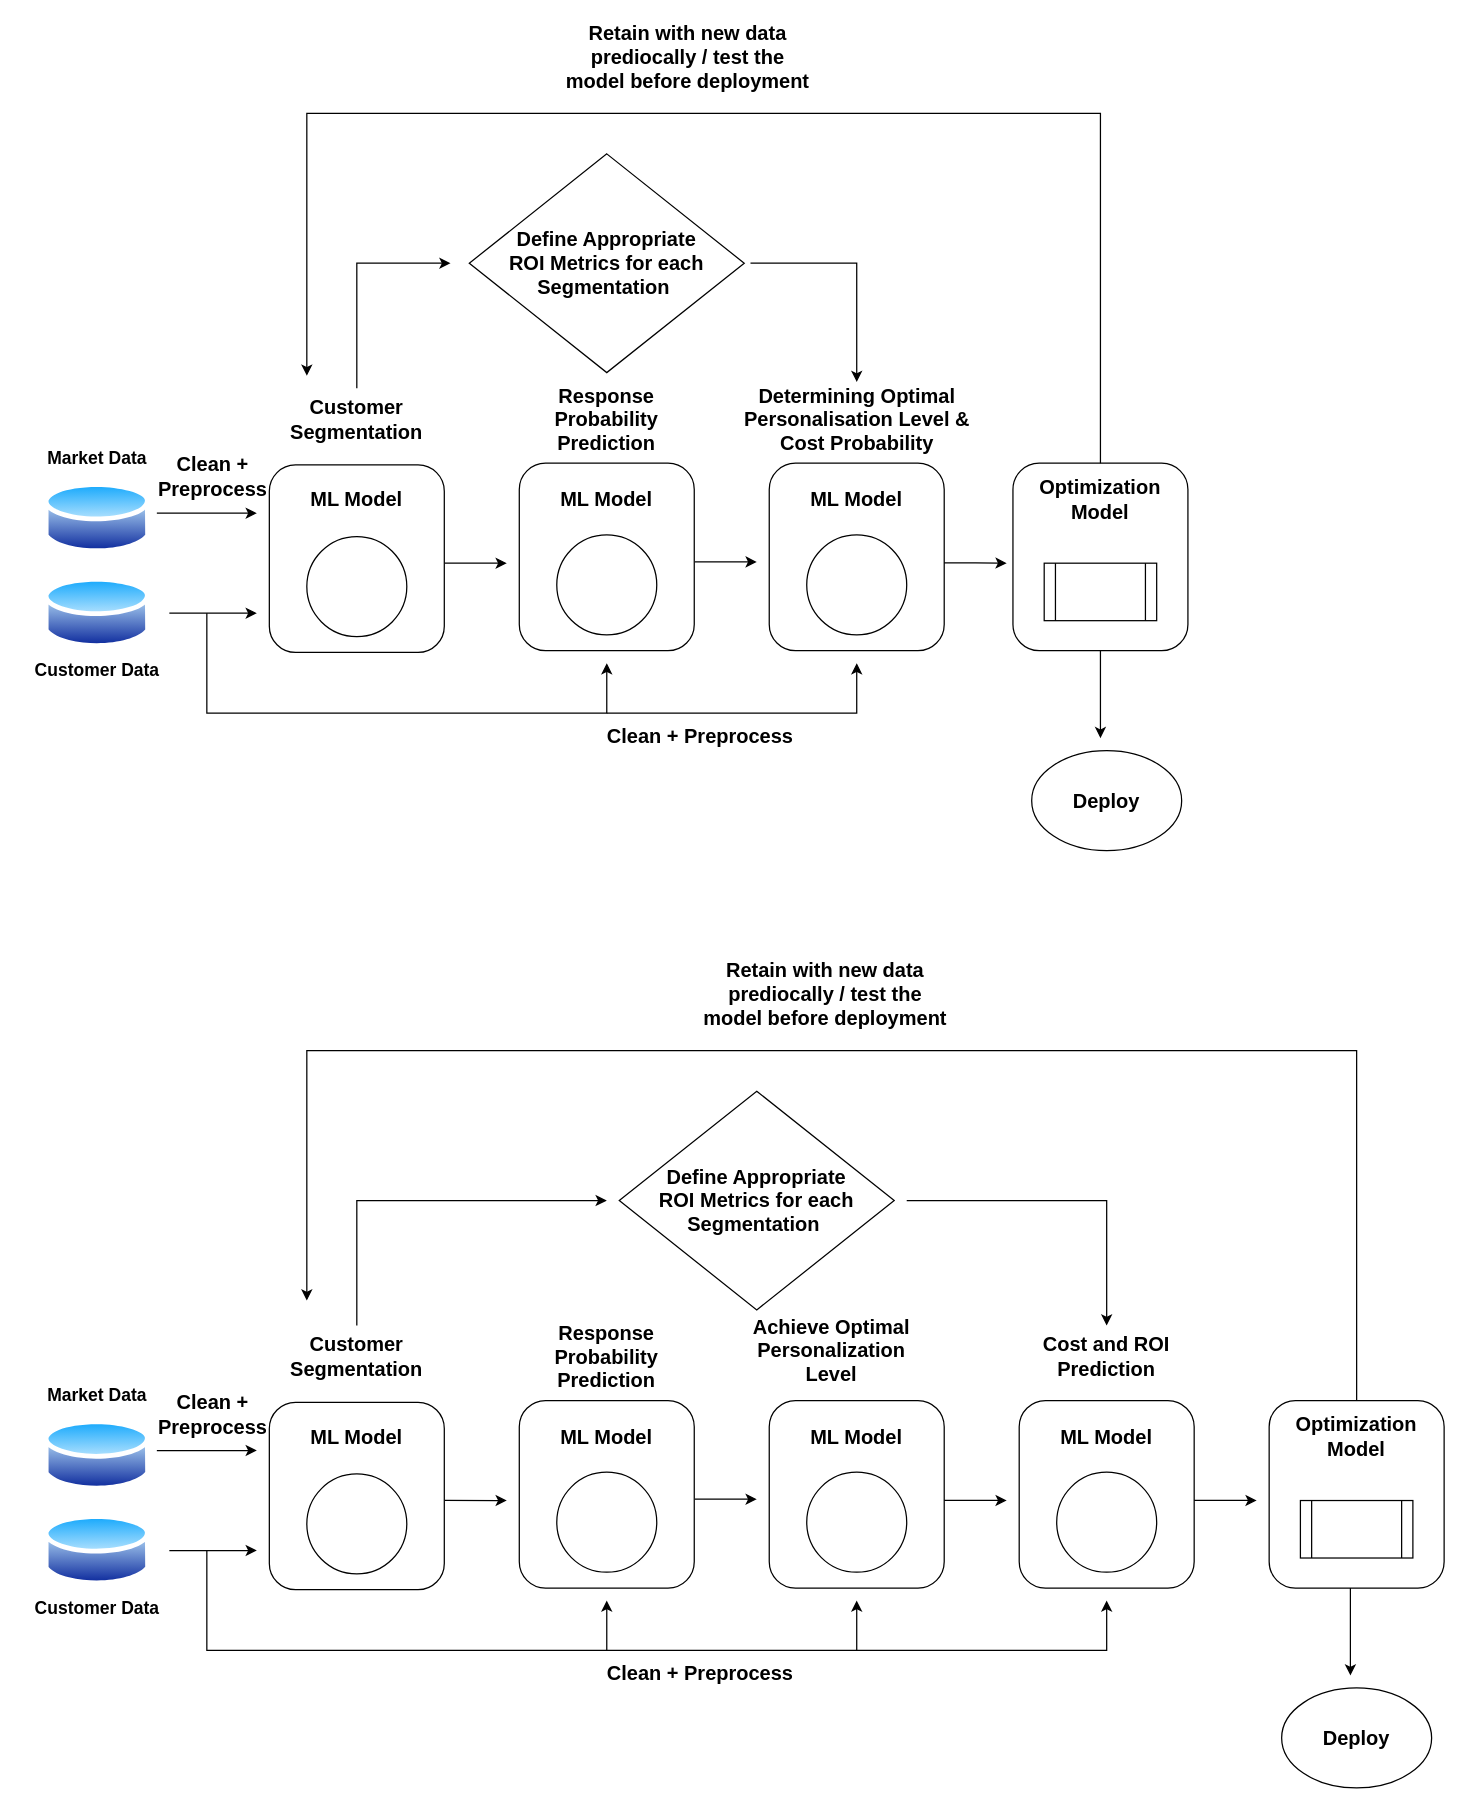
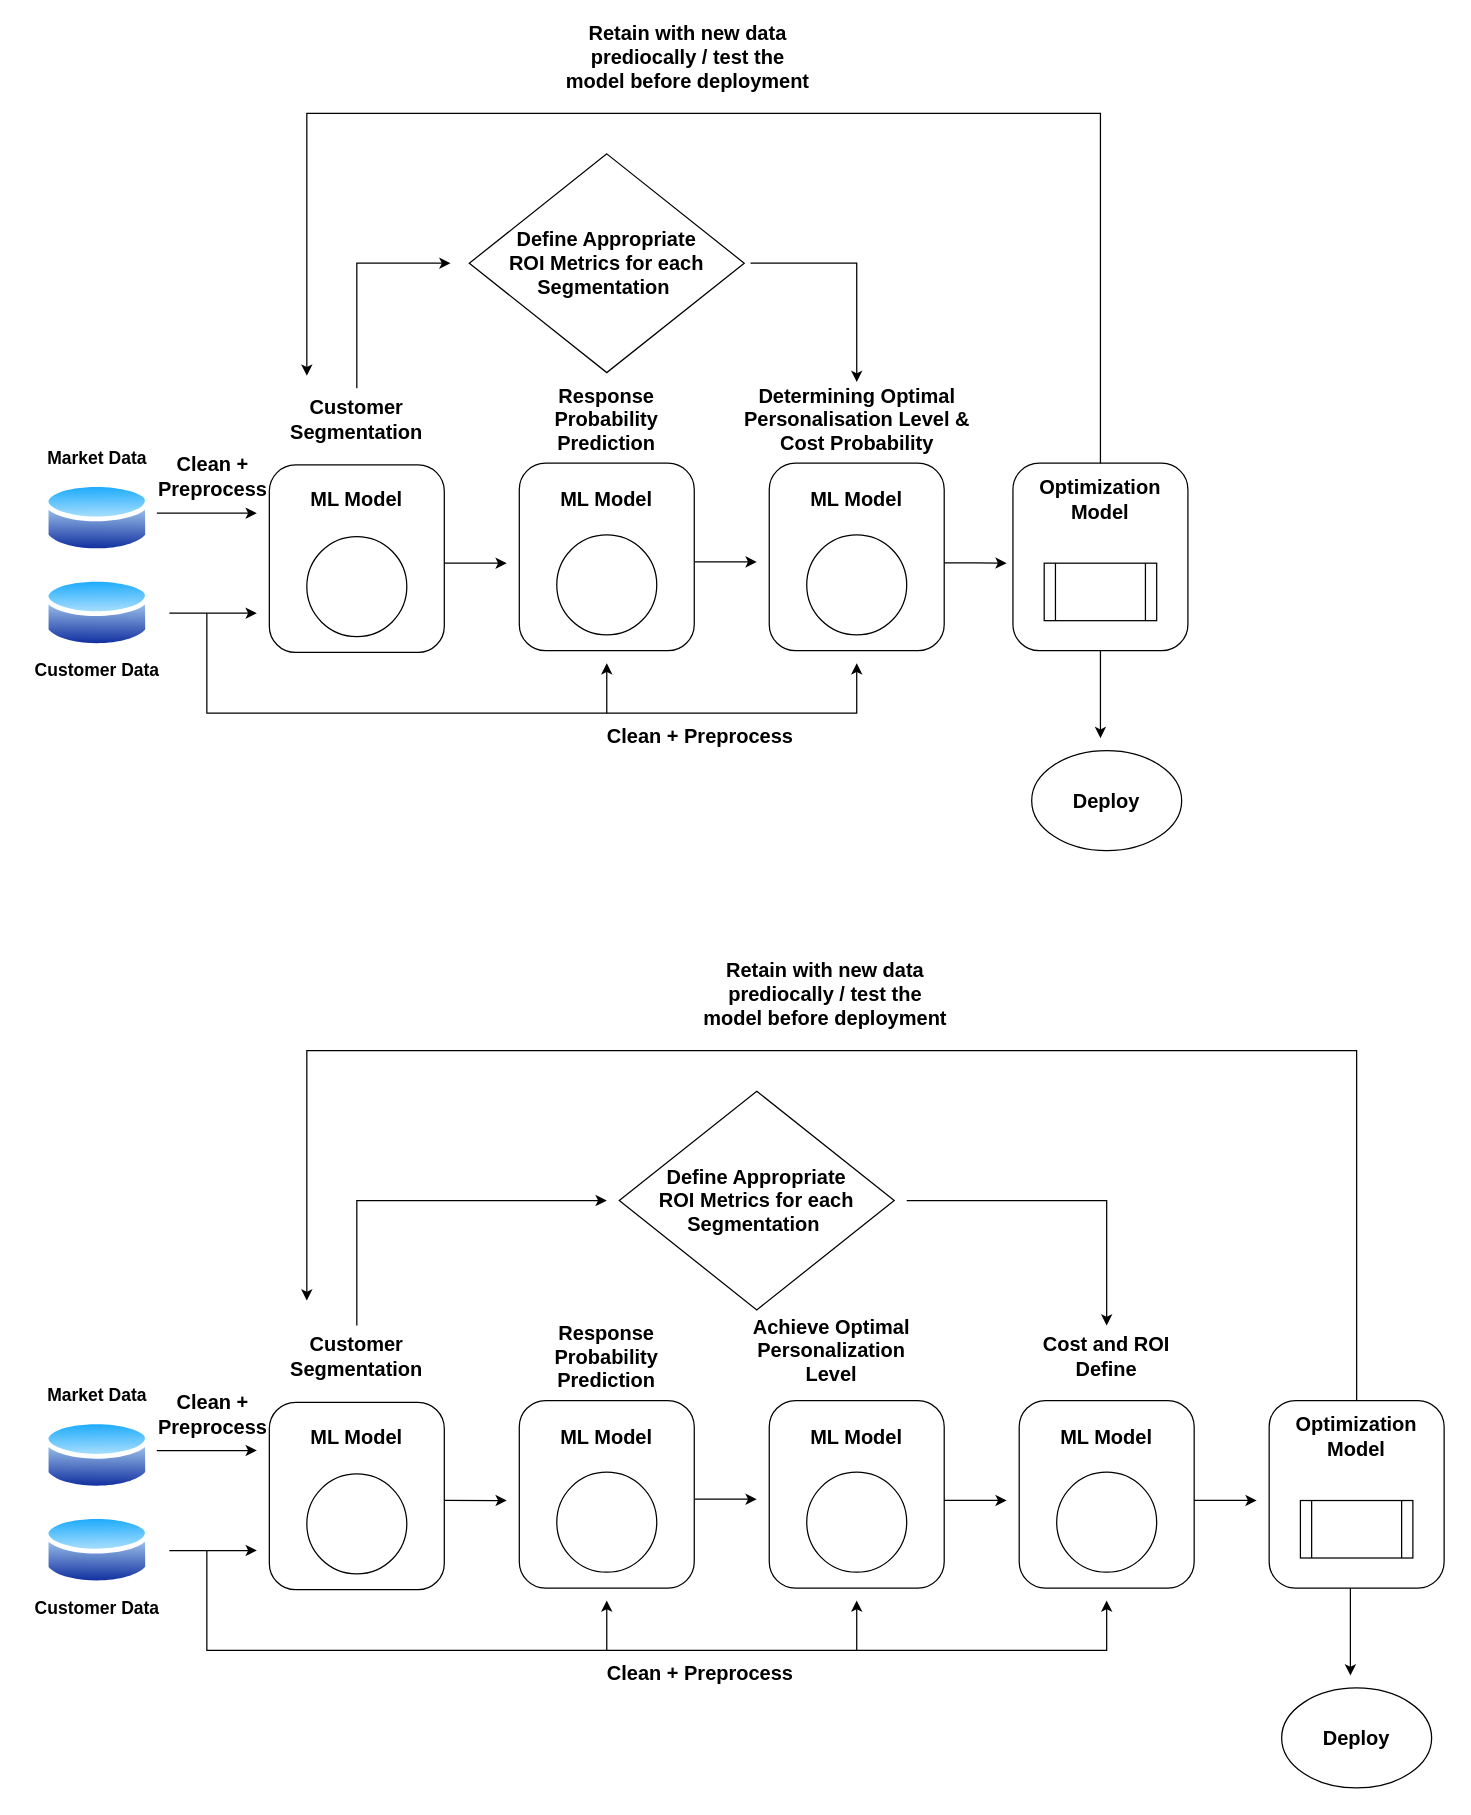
(1107, 1357) -> (1107, 1357)
